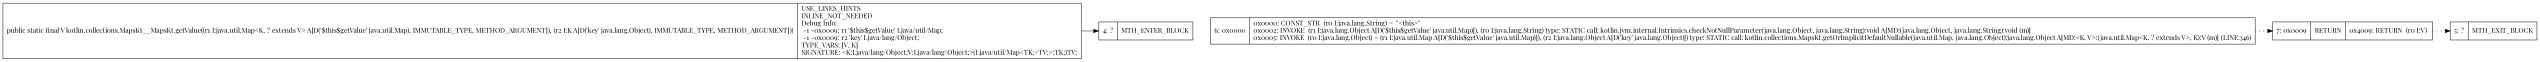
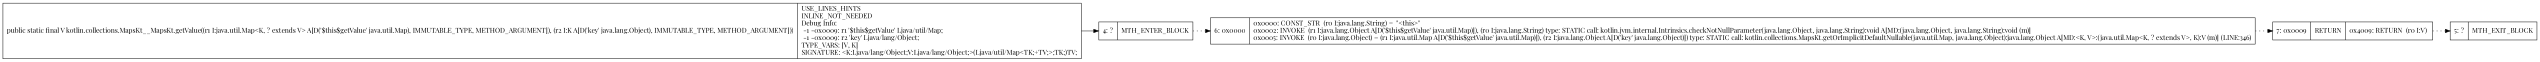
none -> (1199, 31)
